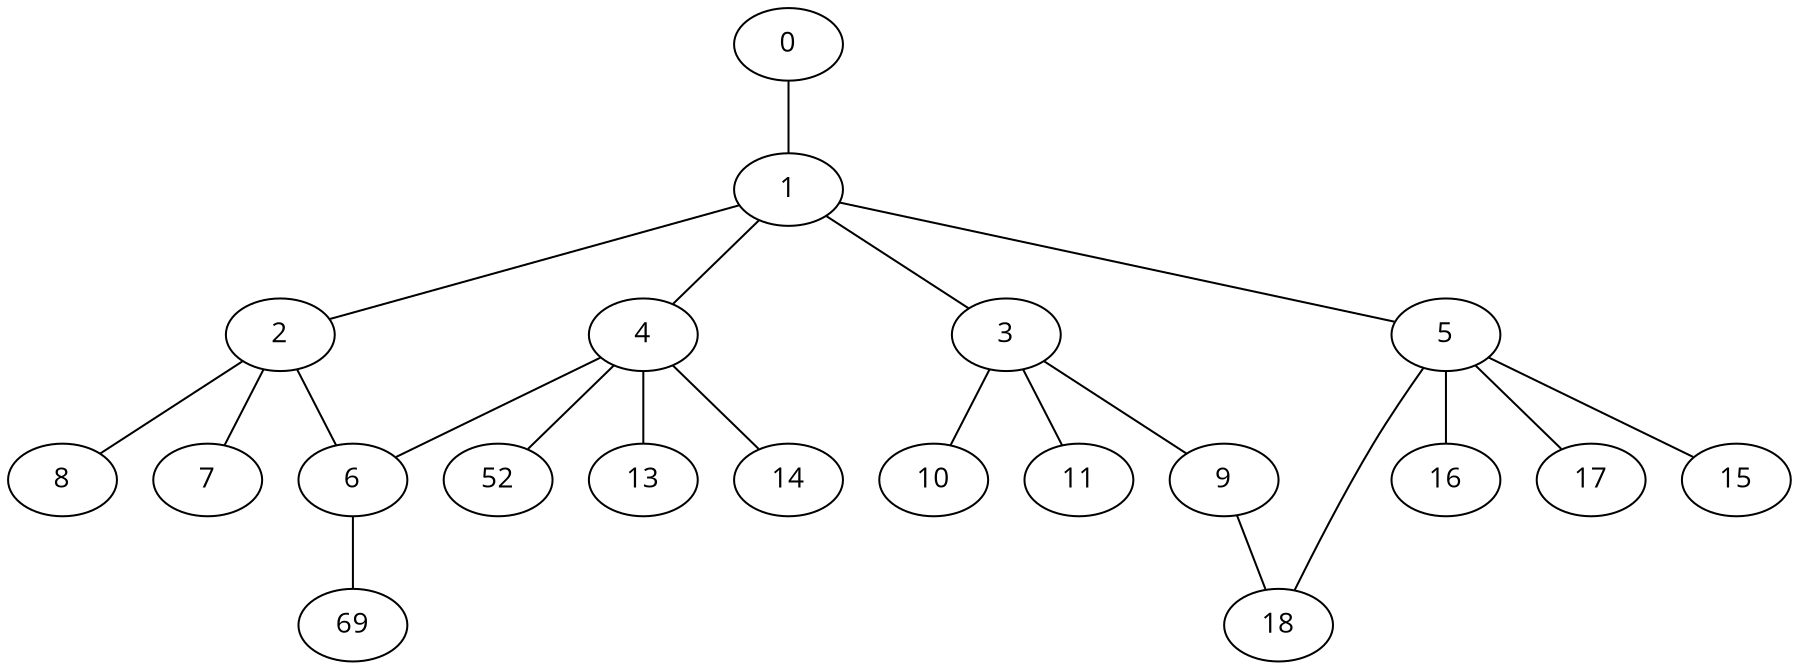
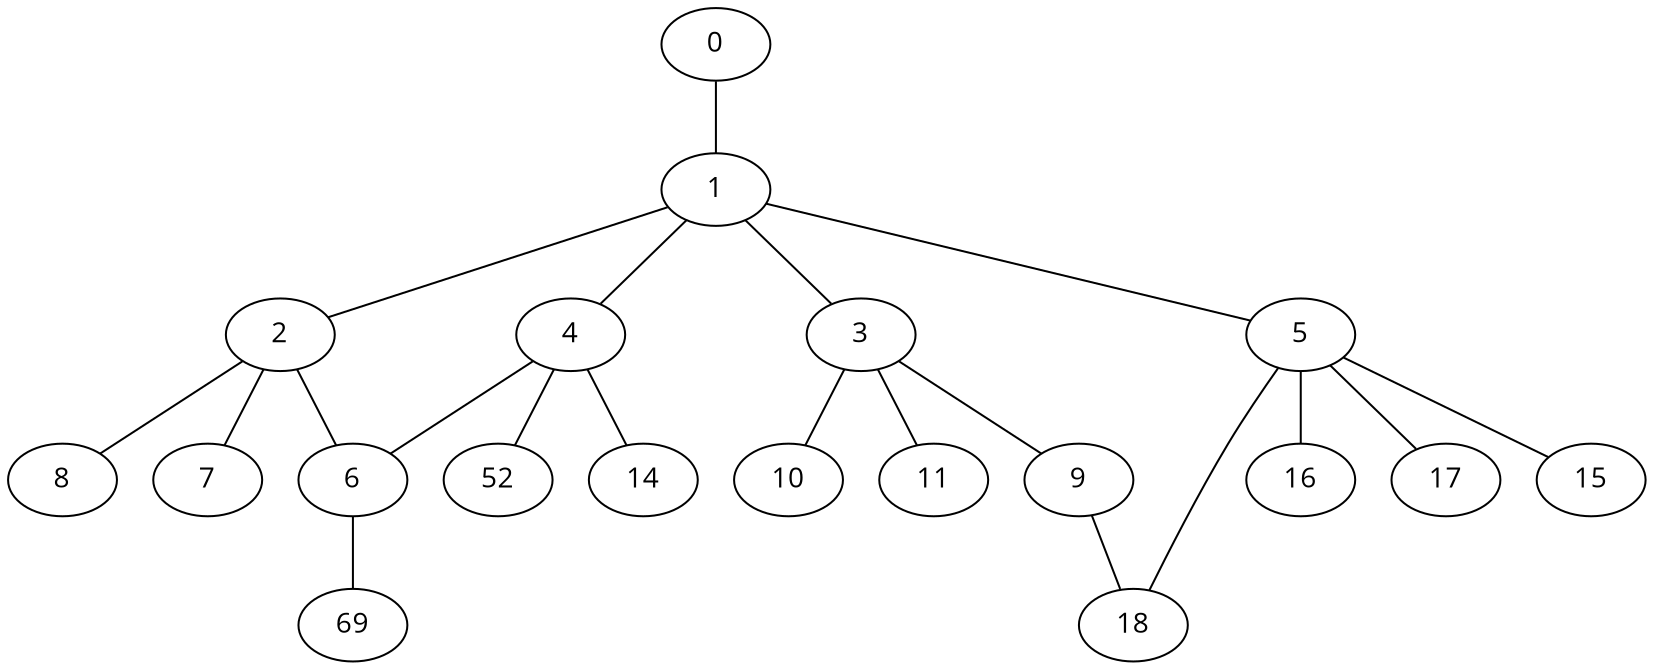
(643, 480) -> none
